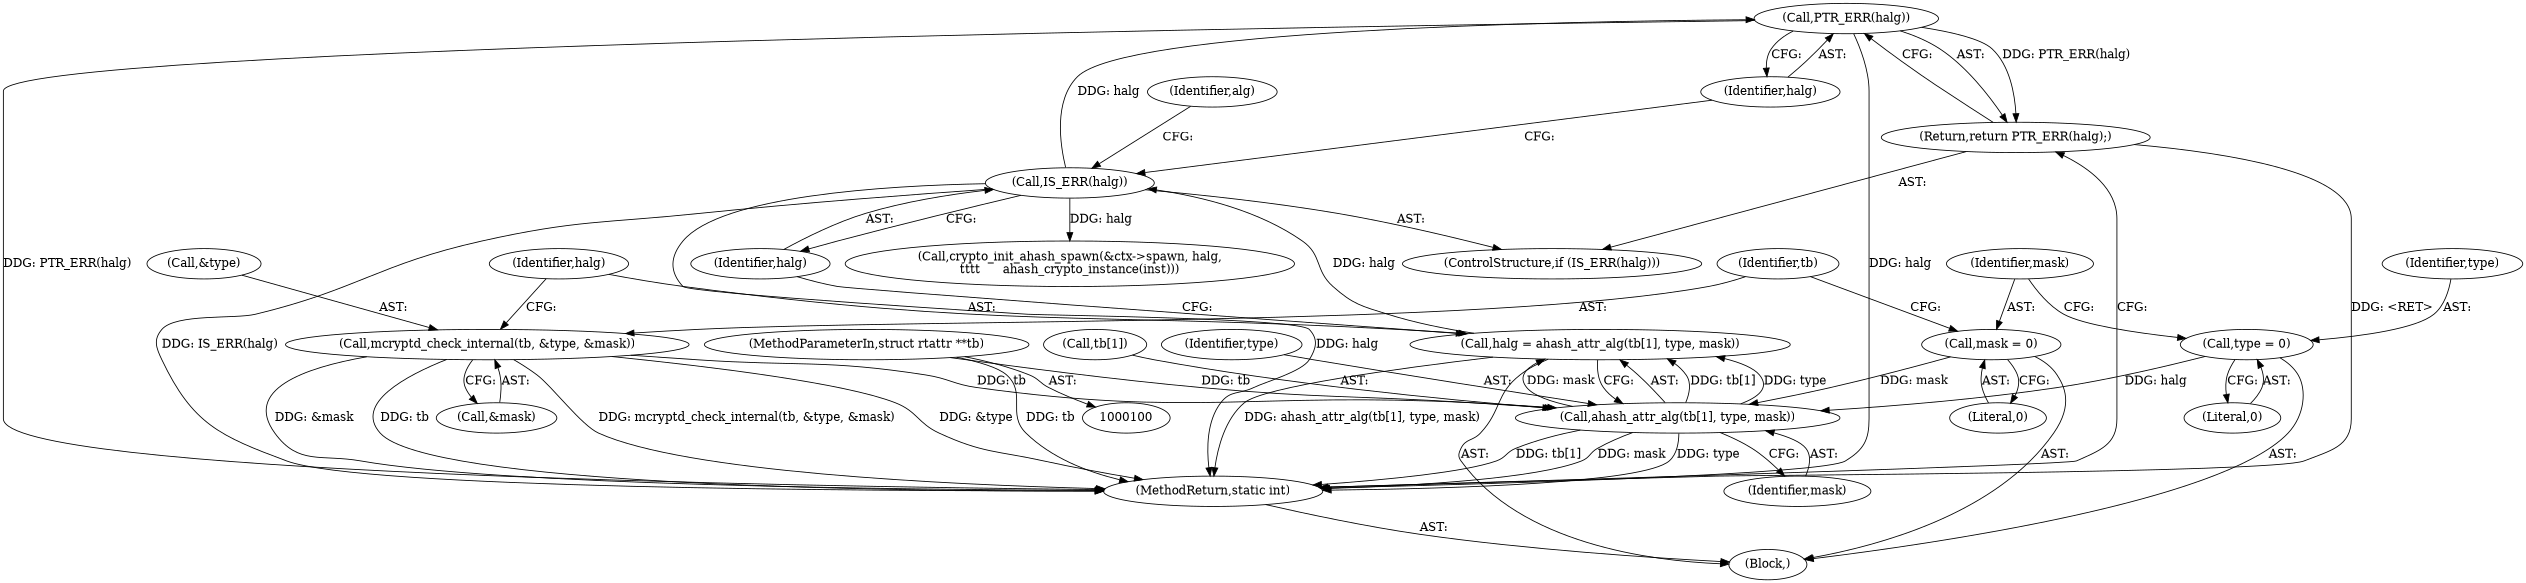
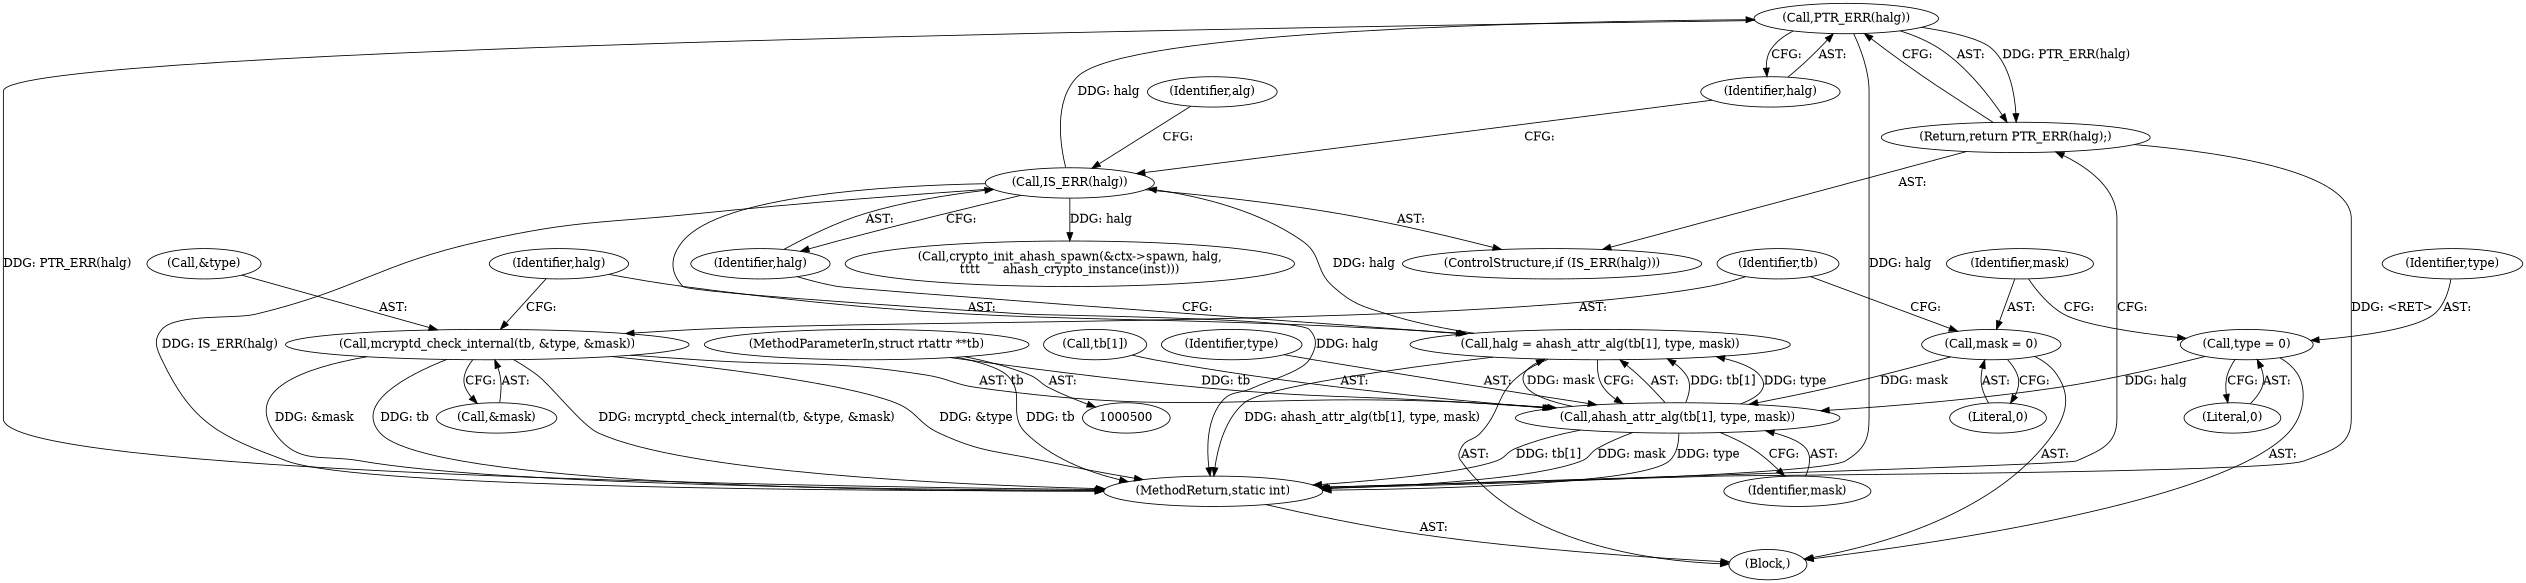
(1002, 381) -> (1002, 381)
(1126, 418) -> (1126, 418)
